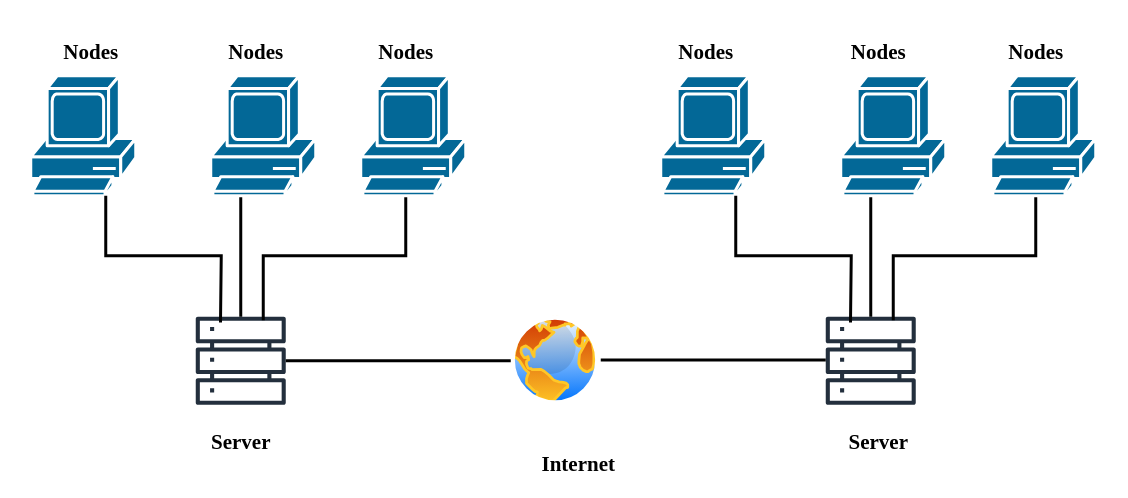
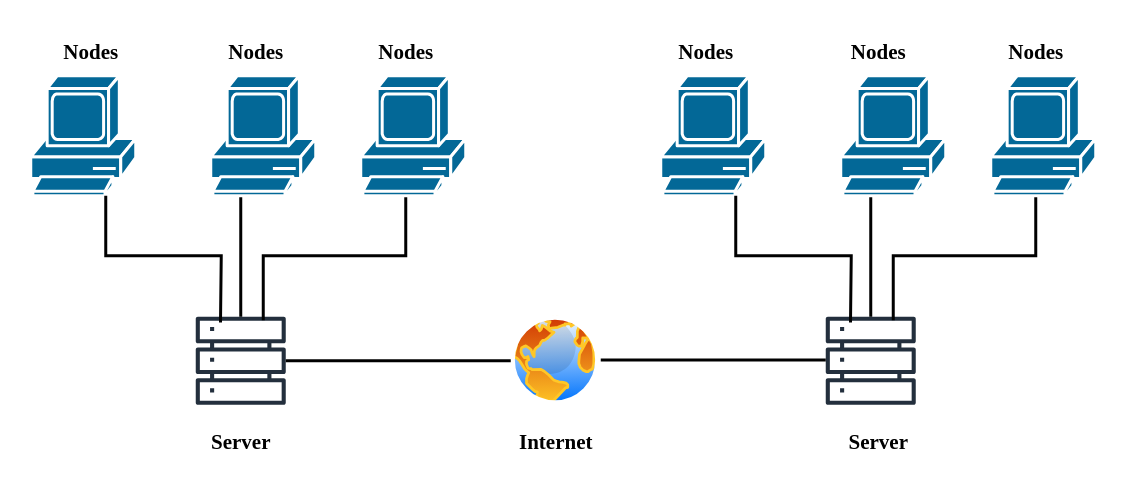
(578, 466) -> (556, 443)
